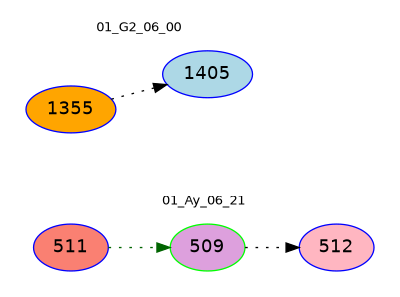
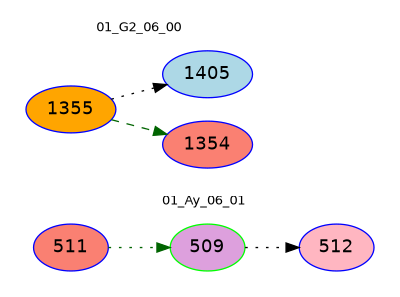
none -> (208, 145)
(204, 201) -> (204, 201)
